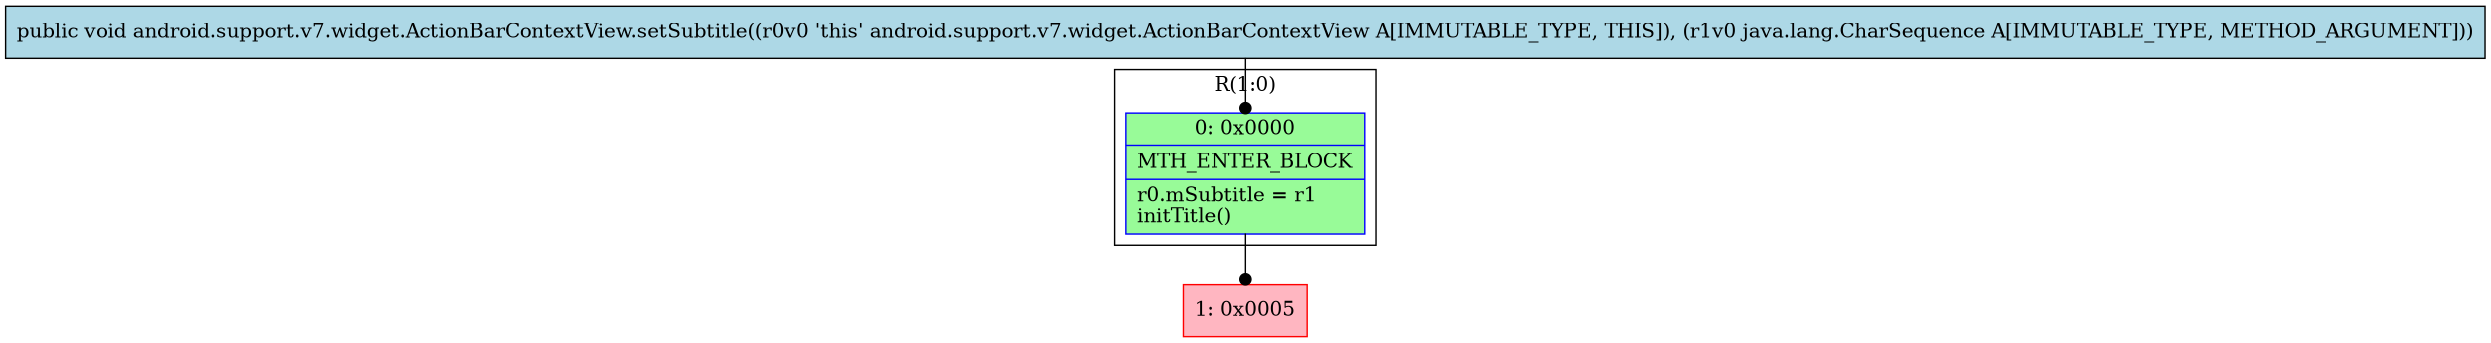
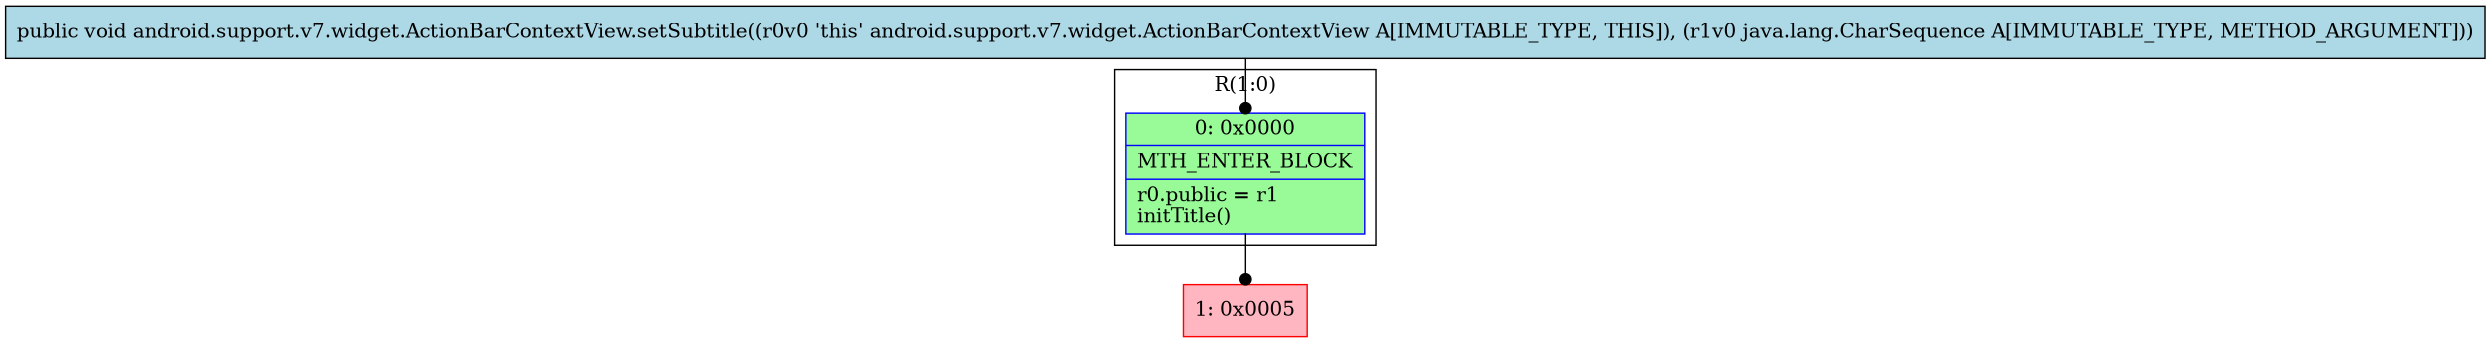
(1227, 195) -> (1208, 195)
